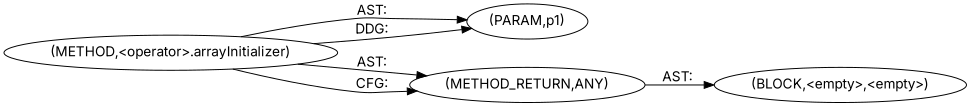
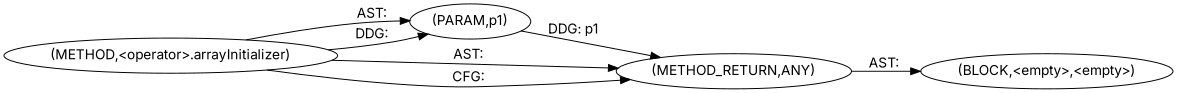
none -> (586, 43)
